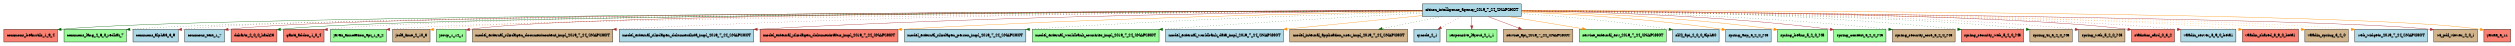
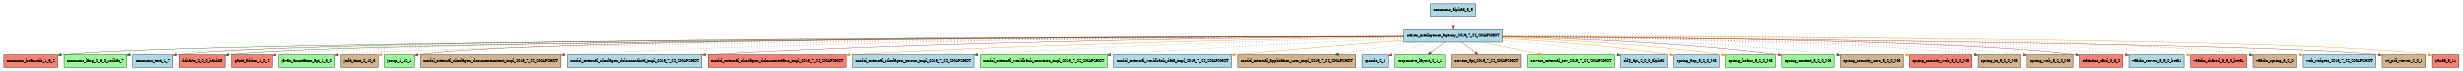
(802, 14) -> (1453, 21)
(1911, 17) -> (1876, 38)
(1838, 19) -> (1795, 45)
